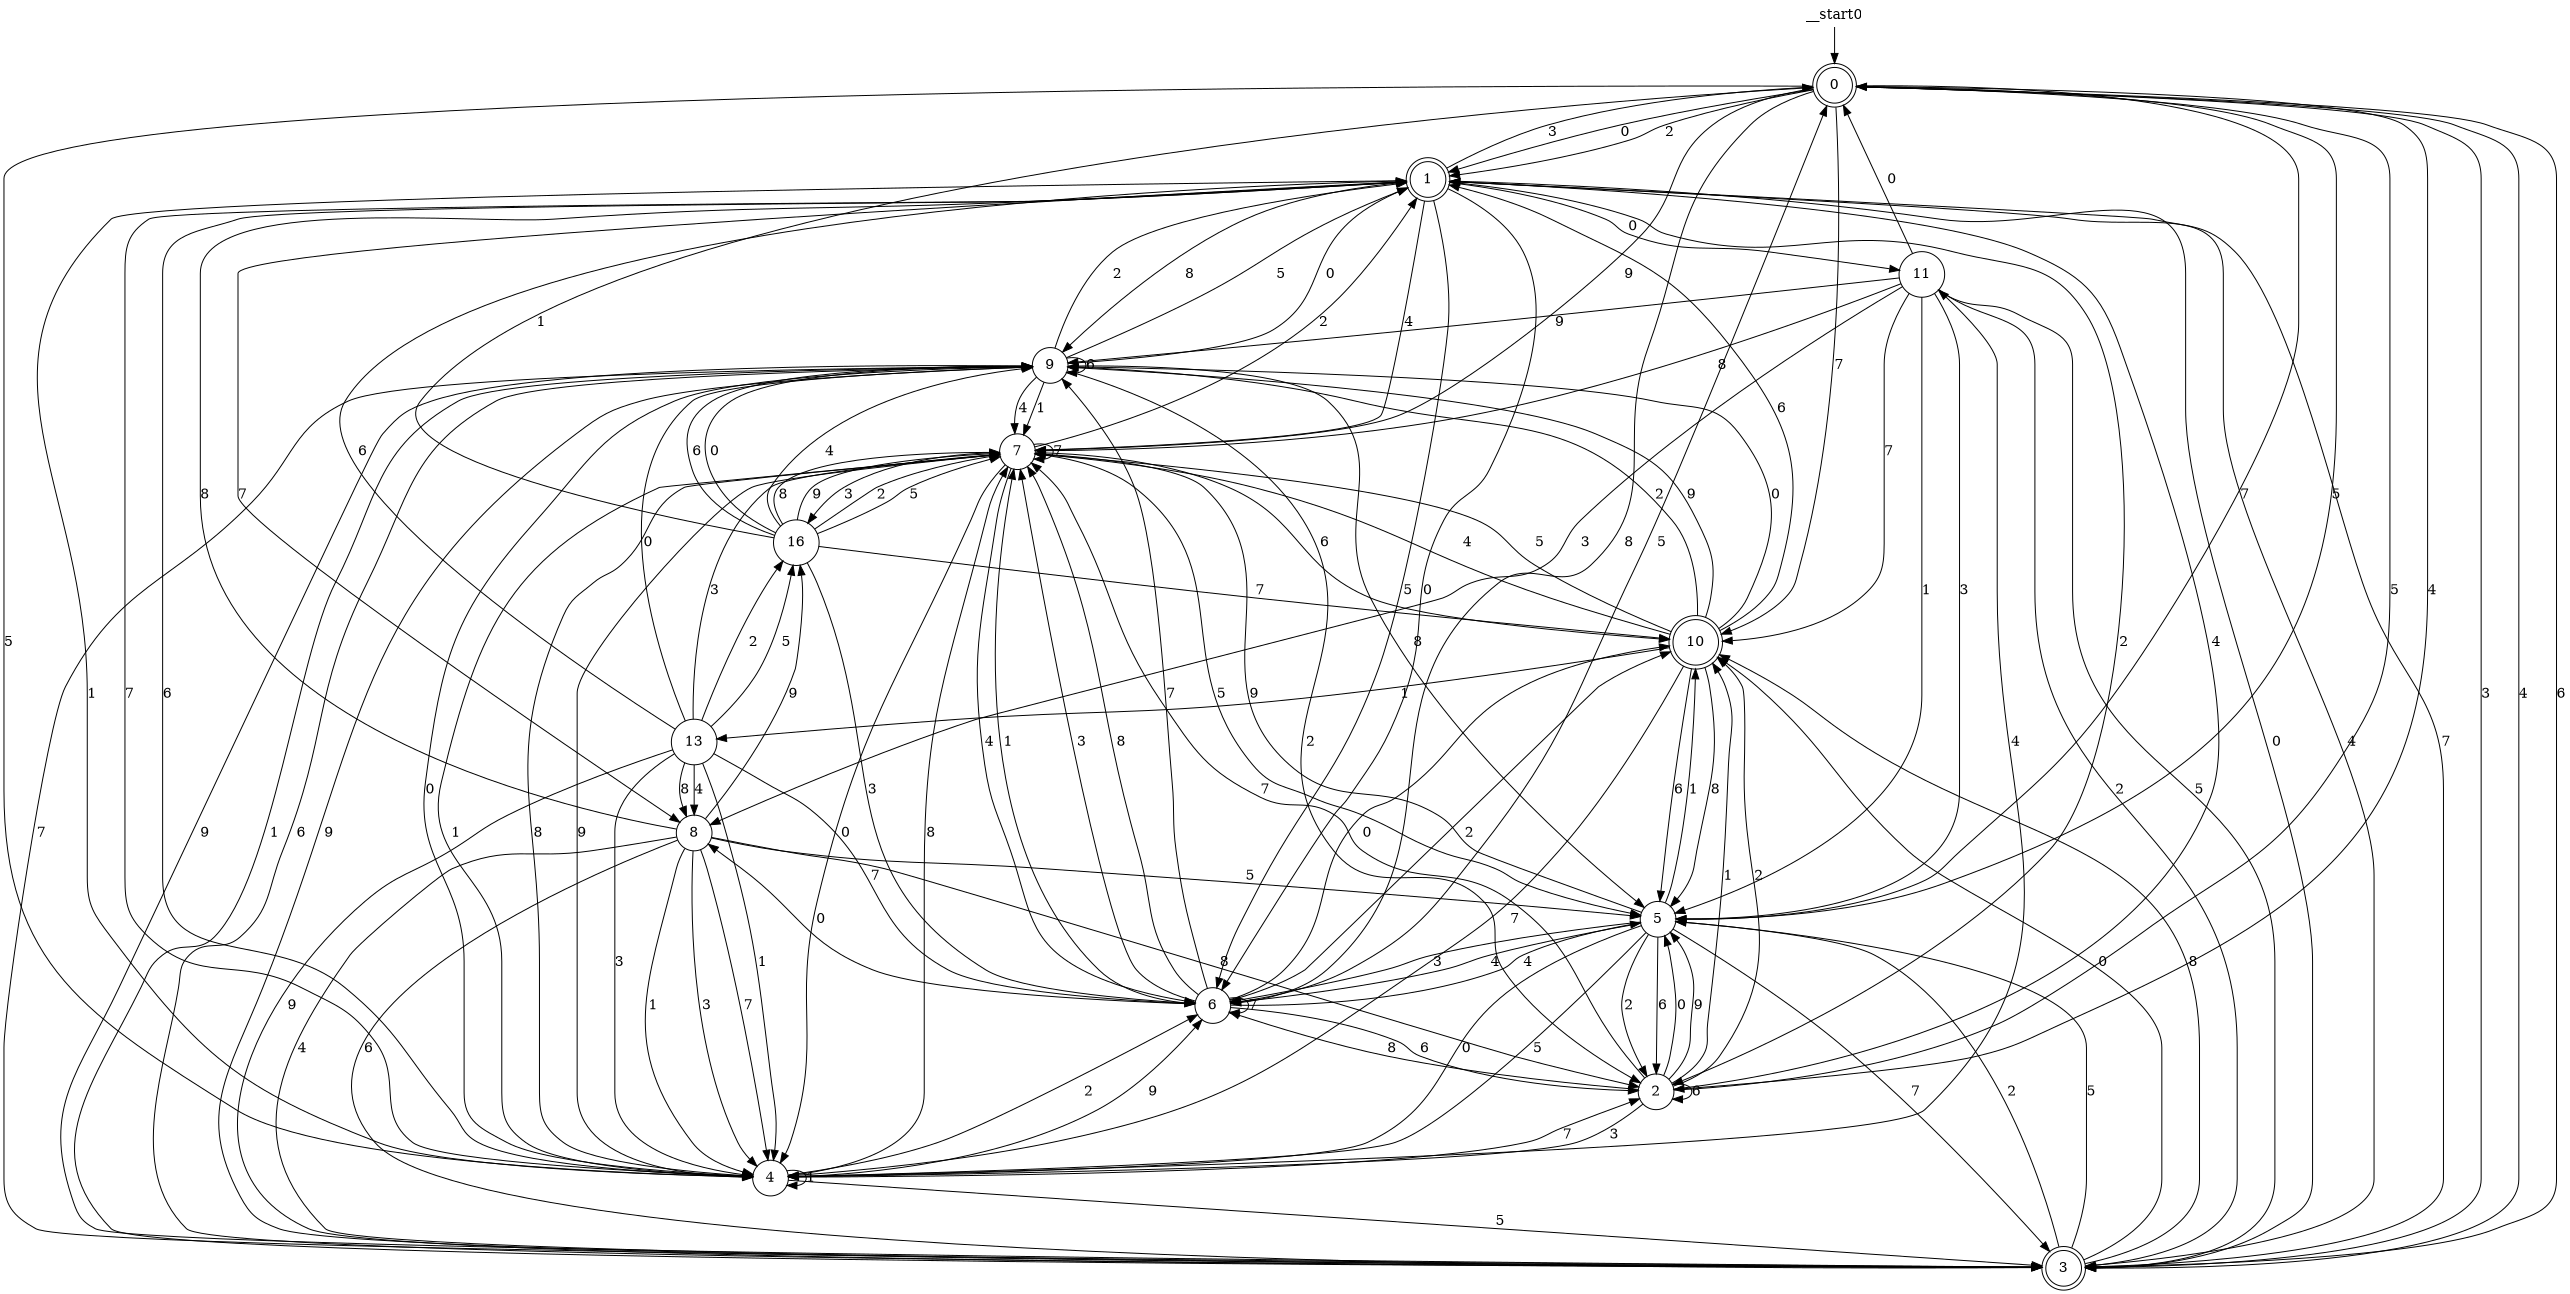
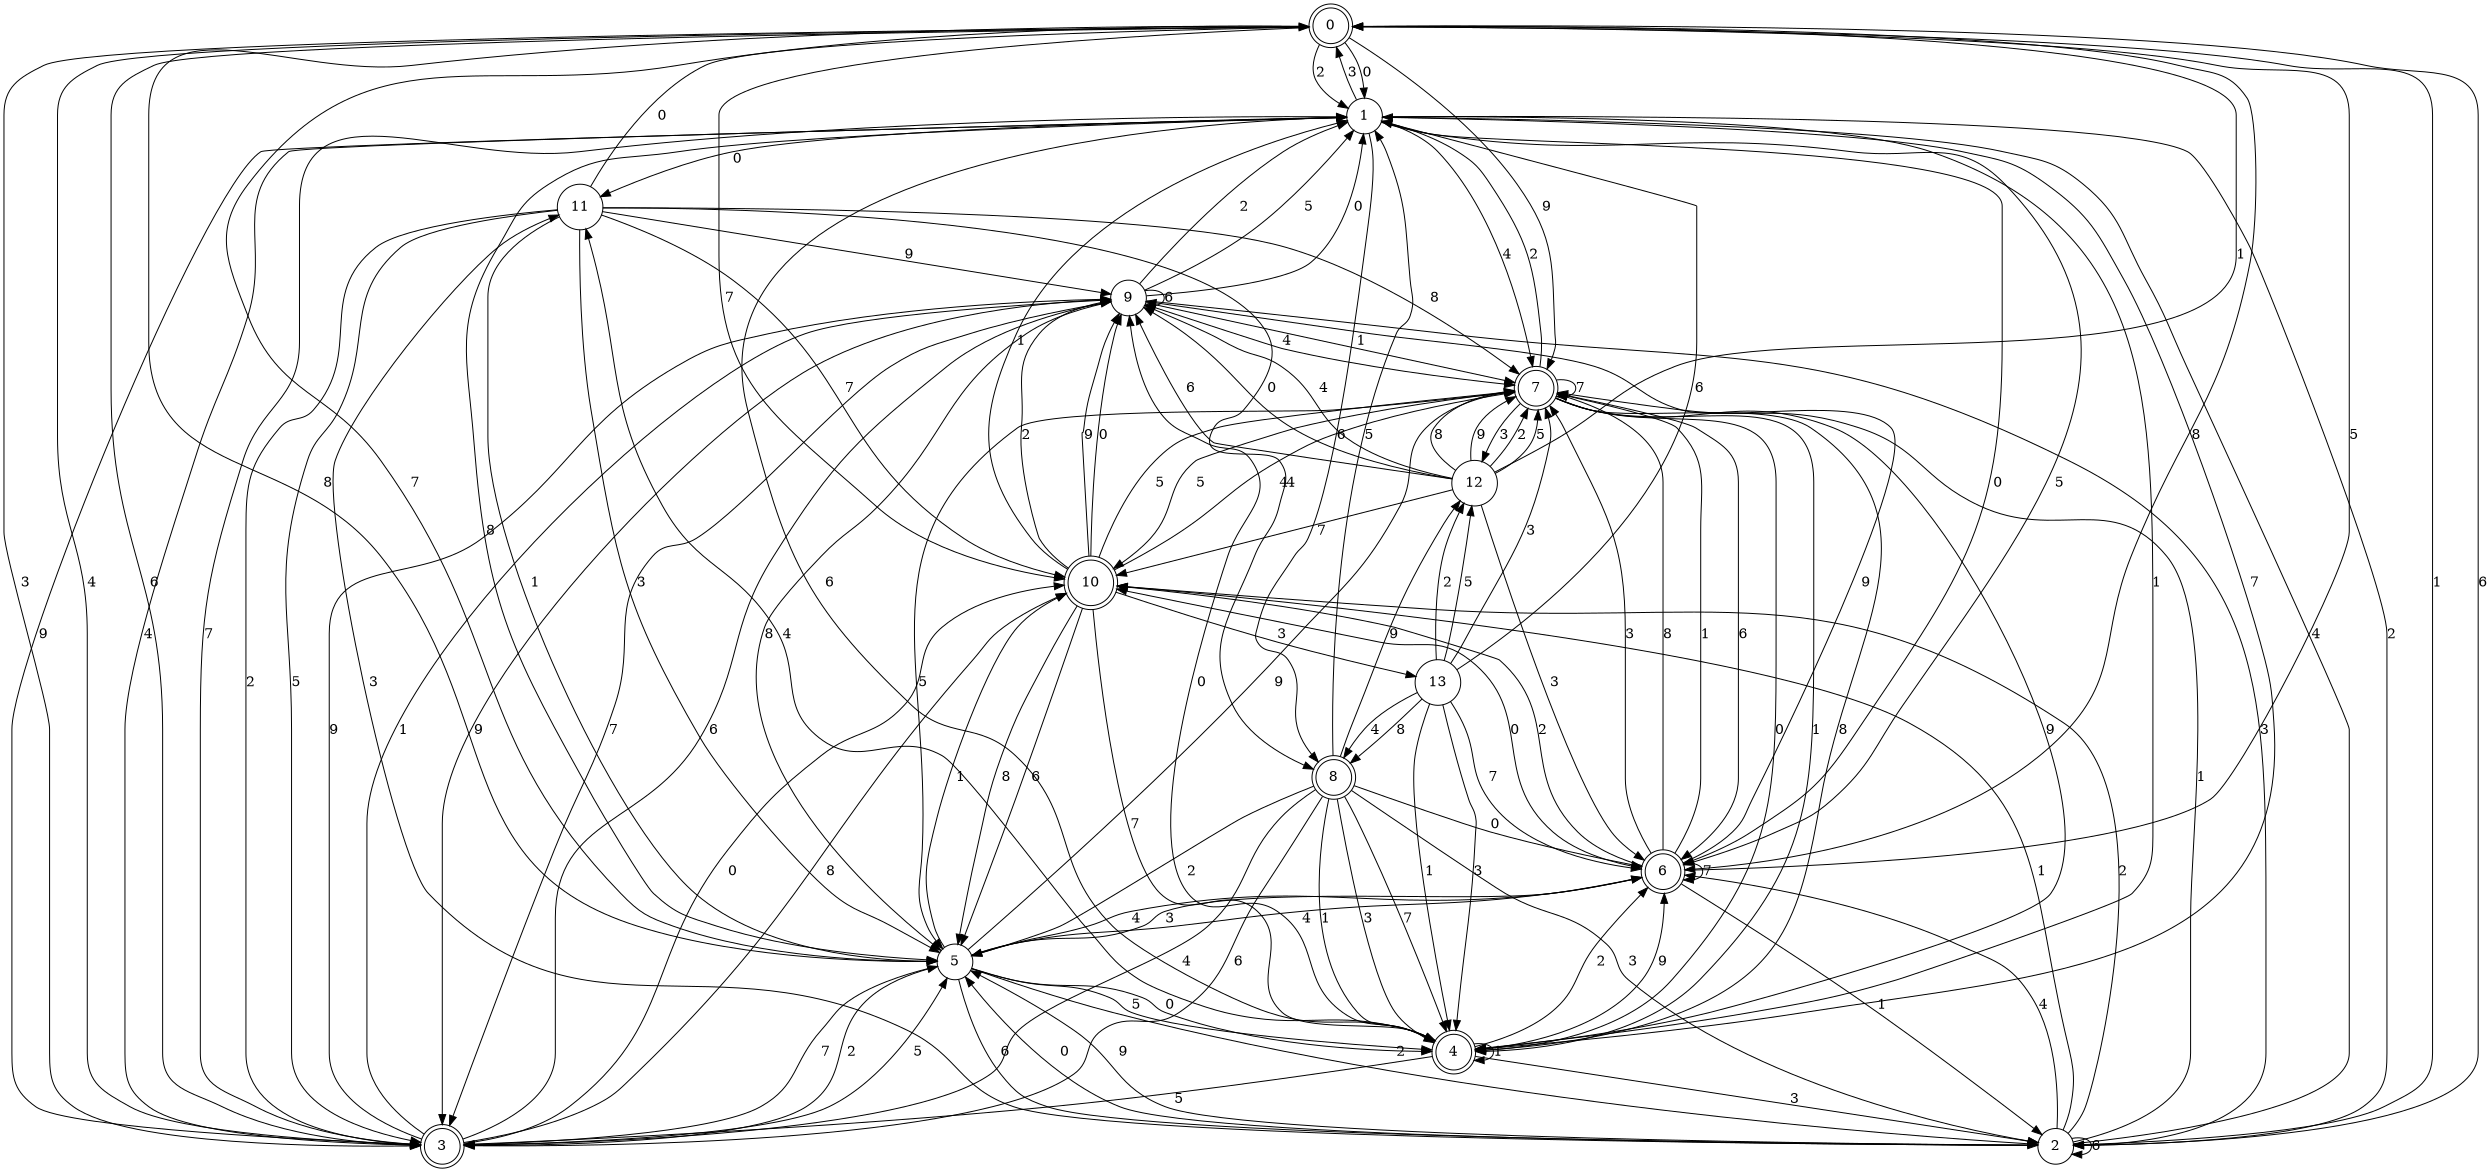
(1835, 15) -> none
(133, 140) -> none
(1428, 179) -> (1365, 116)
(1223, 231) -> (478, 289)
(690, 404) -> none
(1782, 409) -> (1021, 341)
(1017, 452) -> (1536, 388)
(205, 495) -> (1369, 435)
(243, 495) -> (1342, 435)
(2336, 495) -> (328, 483)
(796, 543) -> (1475, 483)
(1325, 543) -> (1201, 483)
(1586, 543) -> (1291, 483)
(2395, 591) -> (2483, 583)
(2433, 591) -> (2438, 583)
(1171, 694) -> (1866, 583)
(1405, 694) -> (1282, 635)
(990, 742) -> (1743, 635)
(1311, 742) -> (2265, 730)
(2277, 742) -> (44, 635)
(1265, 790) -> (2202, 777)
(694, 833) -> (1334, 777)
(925, 845) -> none
(1250, 876) -> (1192, 872)
(1225, 962) -> (1633, 962)
(934, 984) -> (1491, 832)
(1213, 1006) -> (1663, 872)
(1392, 1049) -> (2044, 1005)
(1425, 1049) -> (1882, 1005)
(1568, 1135) -> (1795, 1099)
(1227, 1167) -> (905, 1029)
(771, 1178) -> (1454, 1052)
(260, 1189) -> none
